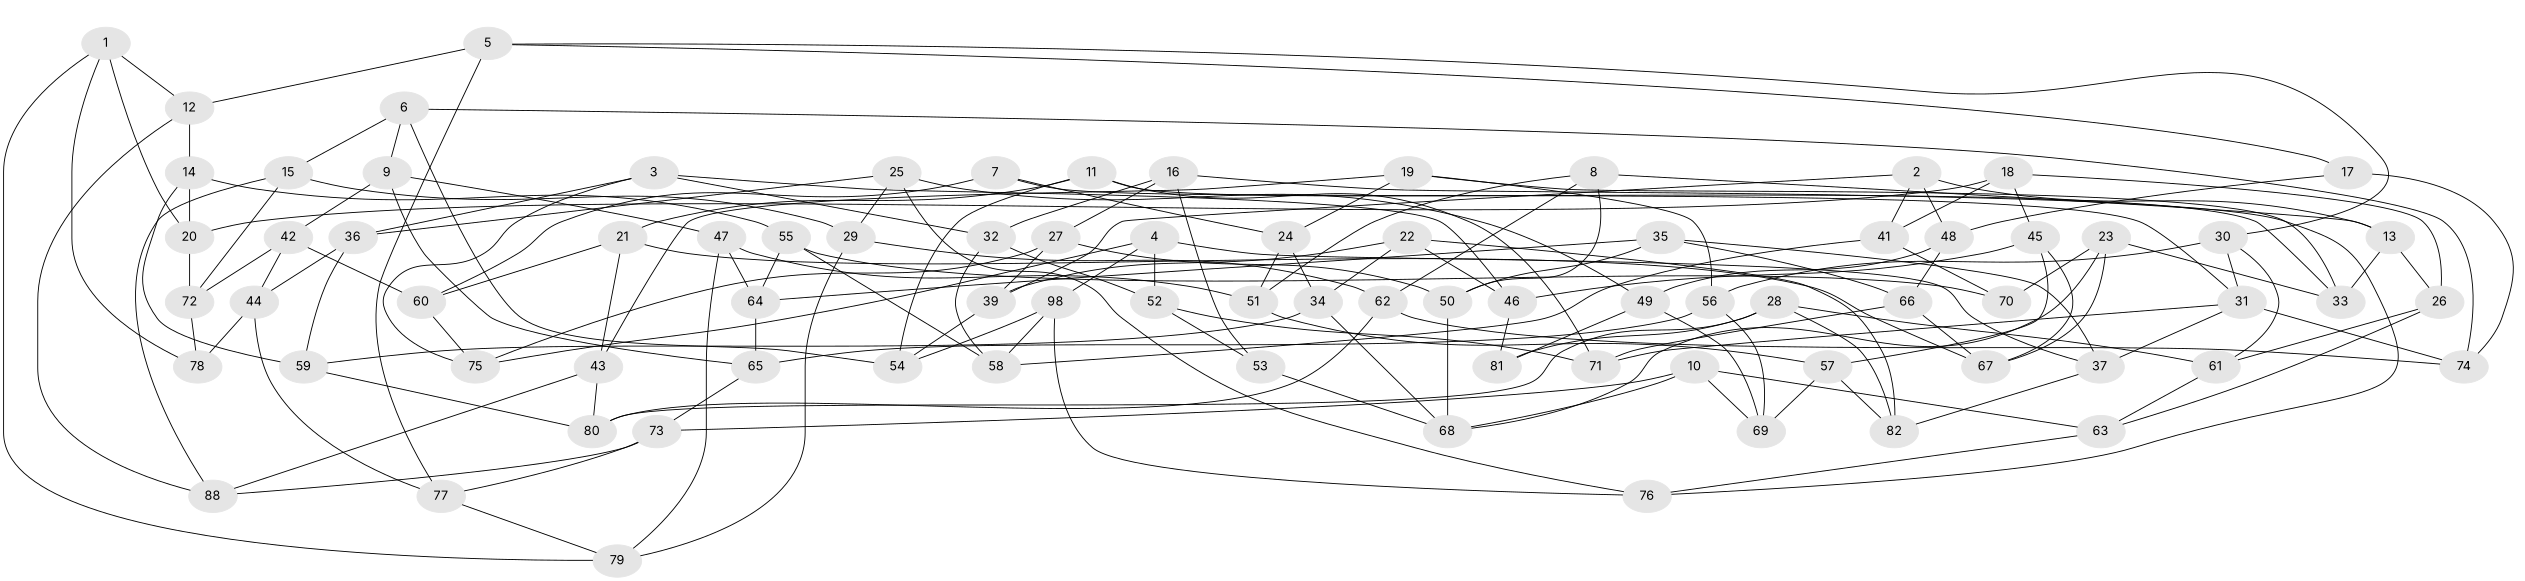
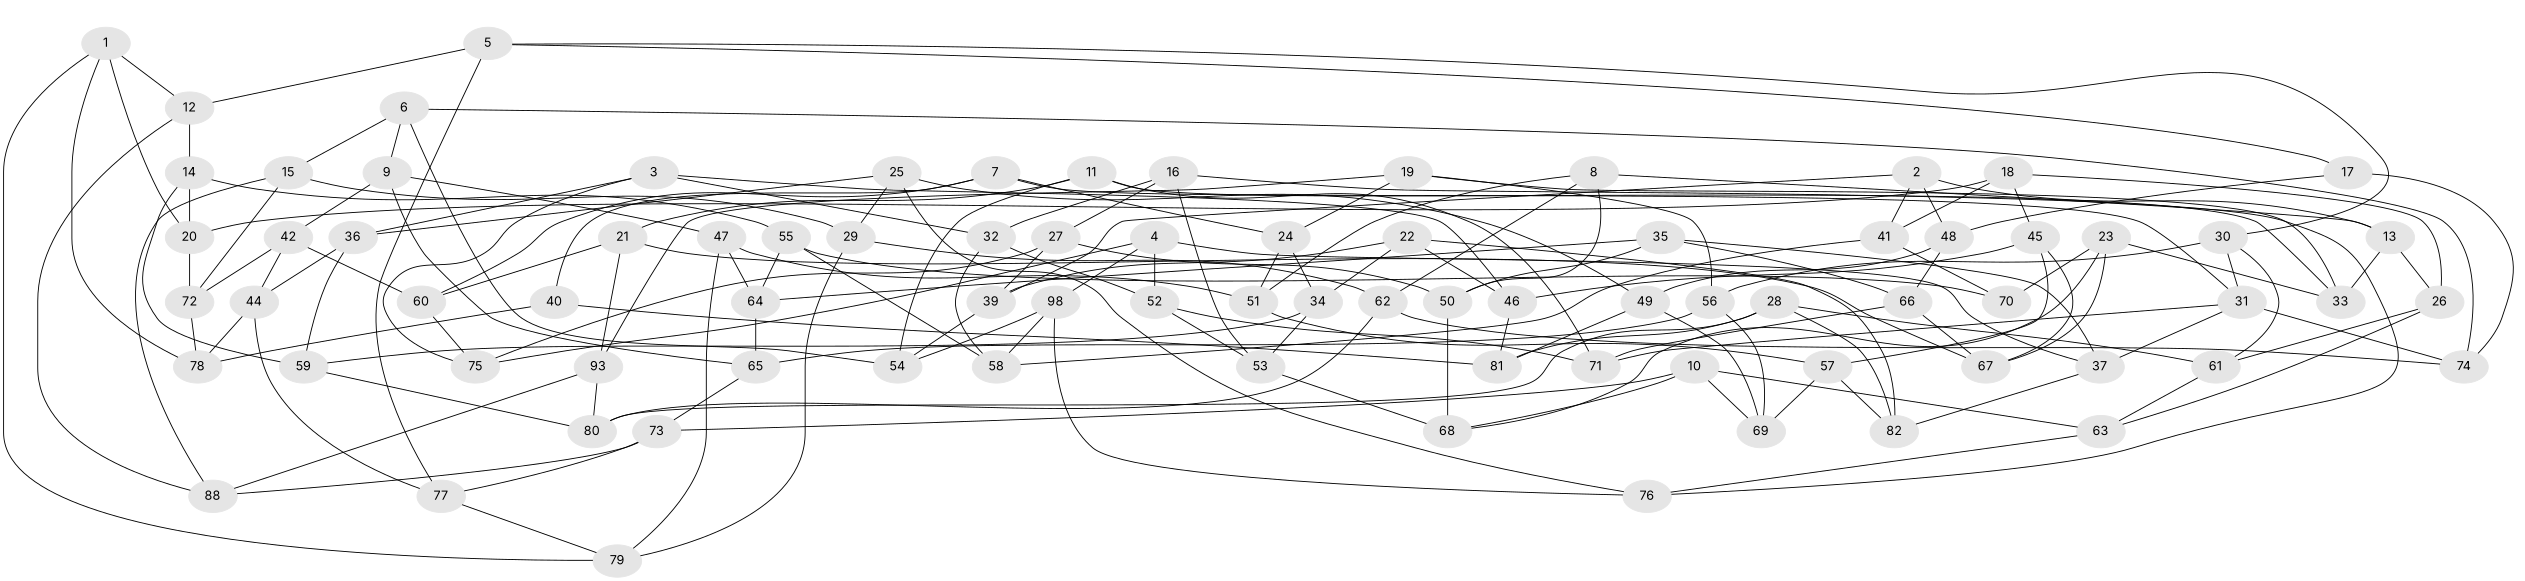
none -> (554, 302)
(598, 367) -> (598, 367)
(1383, 367) -> (1290, 335)
